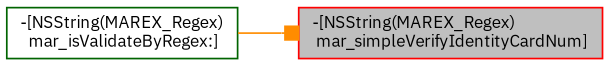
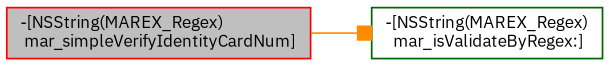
(260, 33) -> (333, 33)
